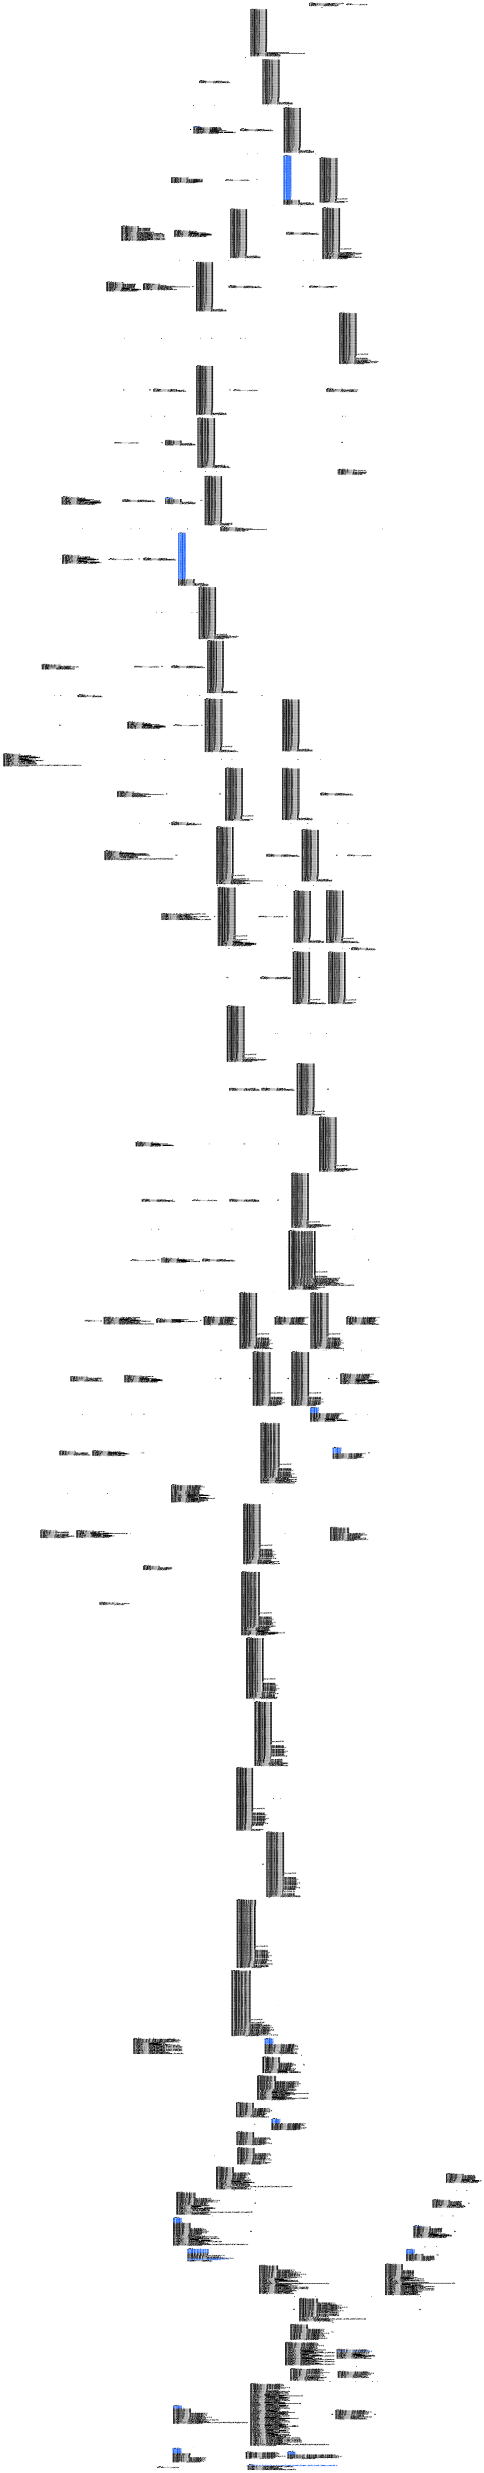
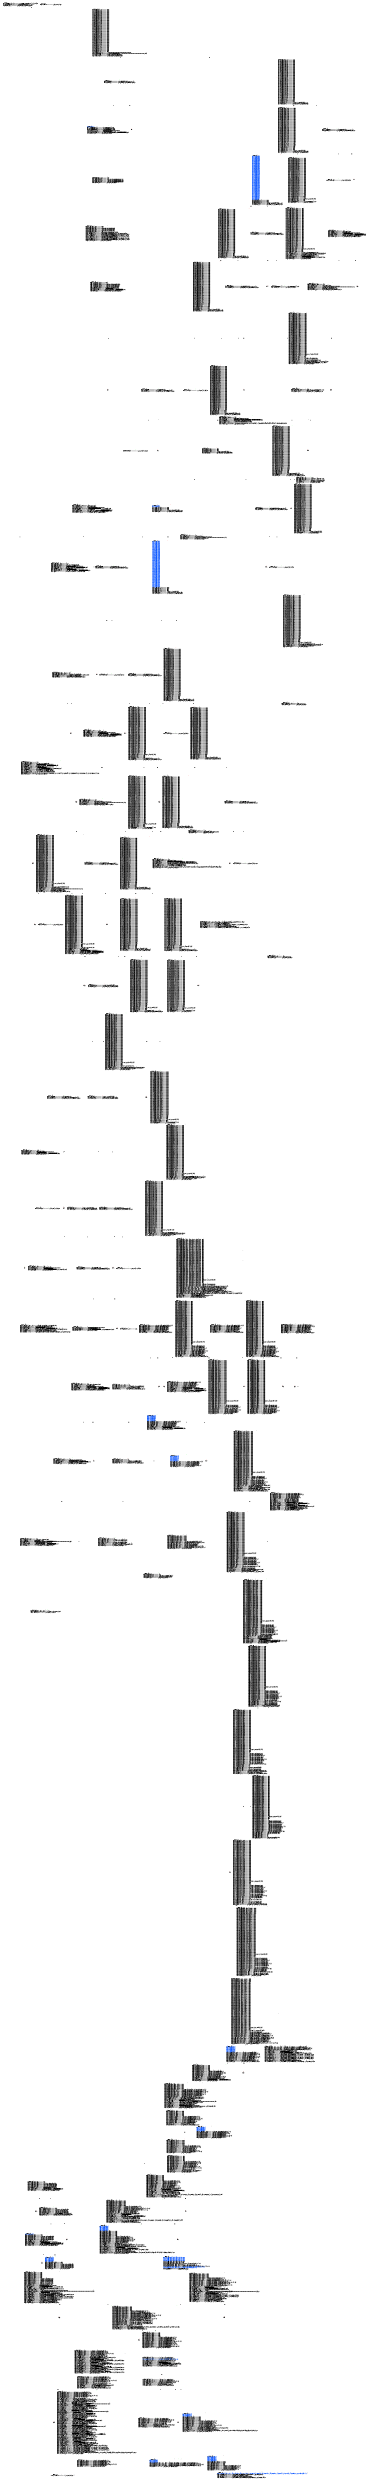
none -> (253, 420)
